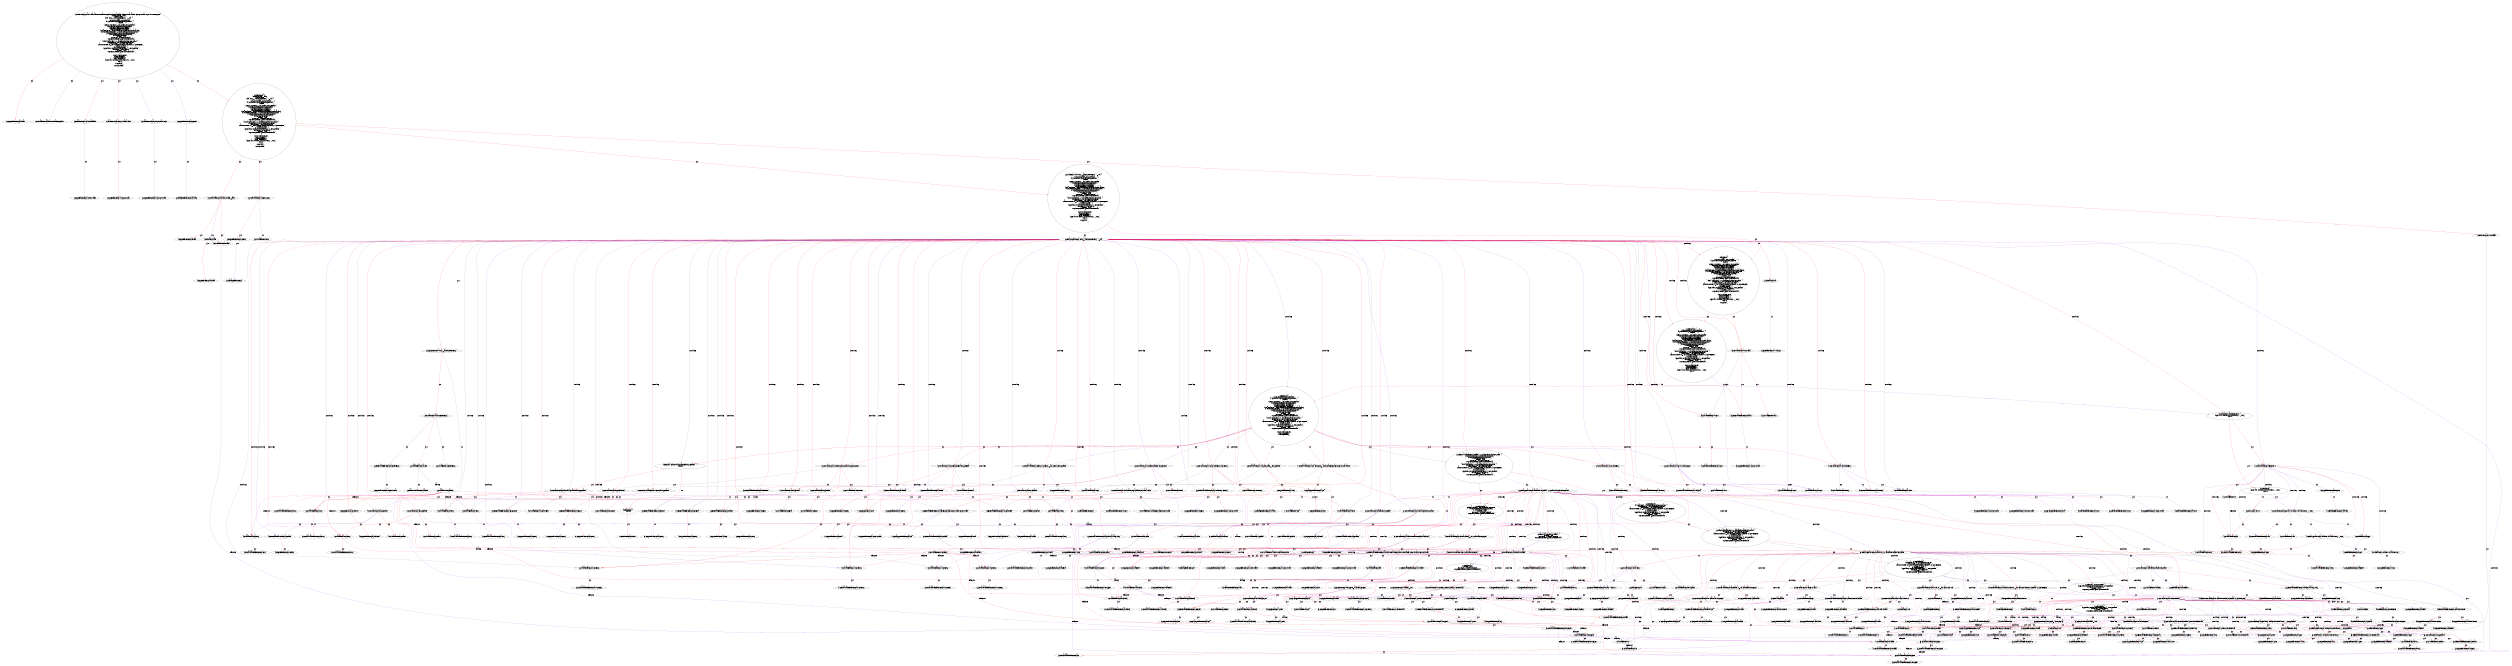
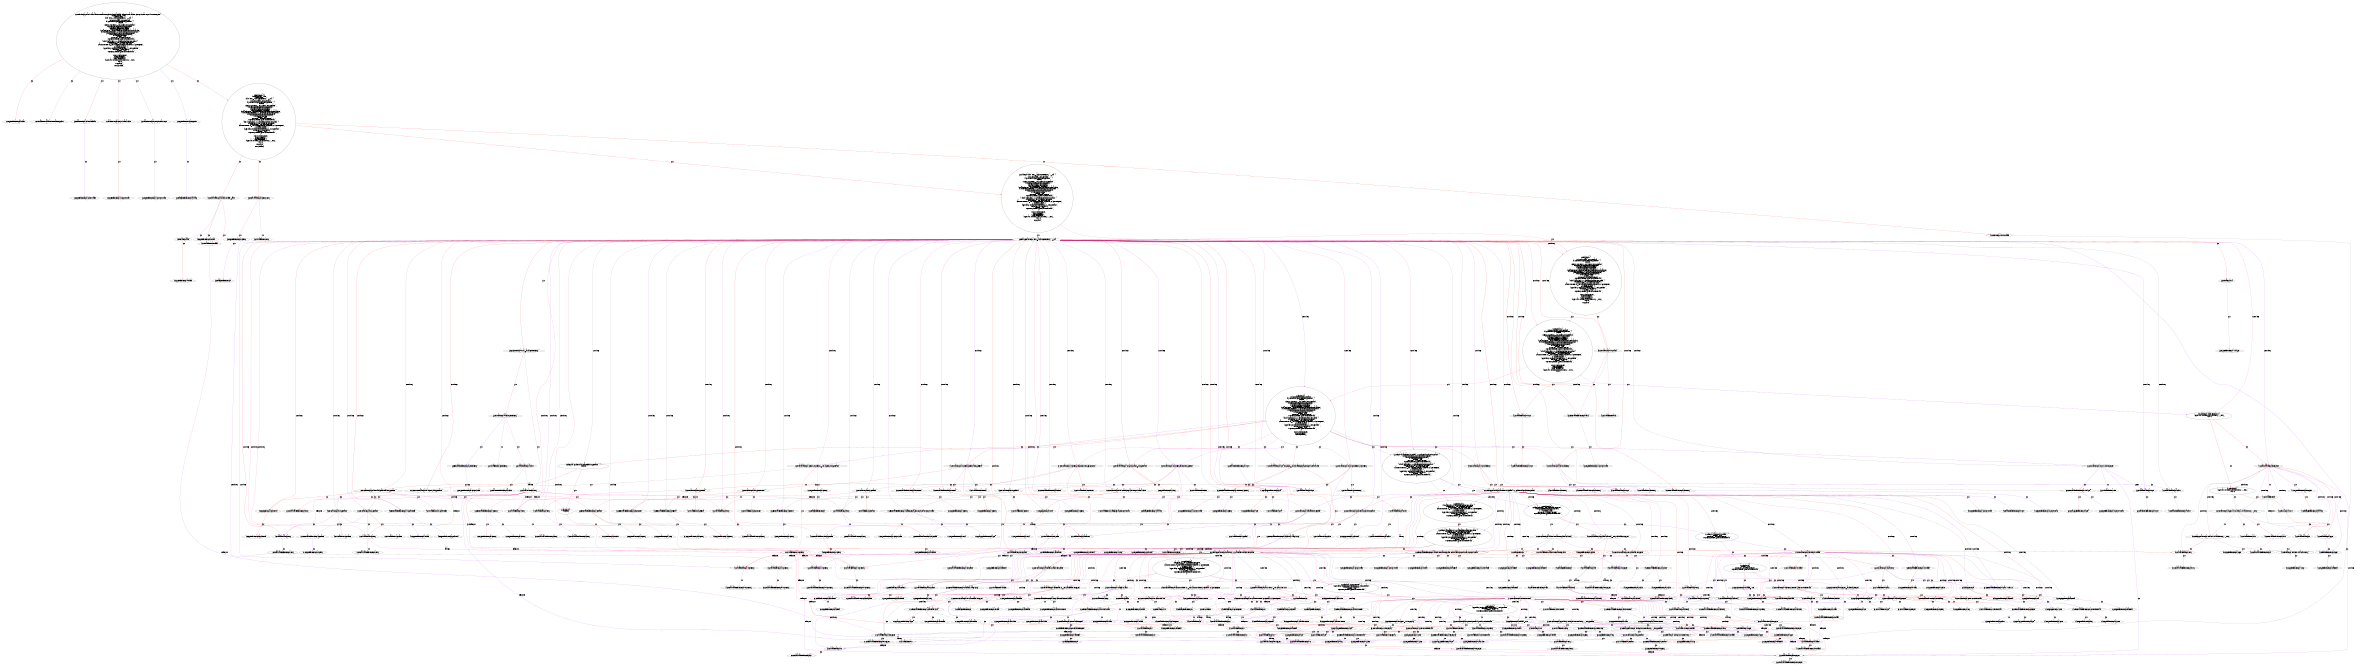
(1103, 501) -> (1265, 487)
(1245, 615) -> (1641, 600)
